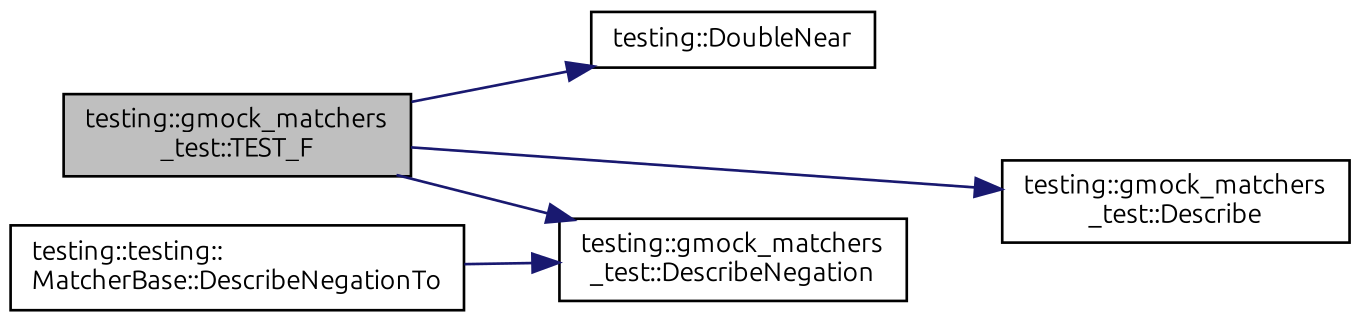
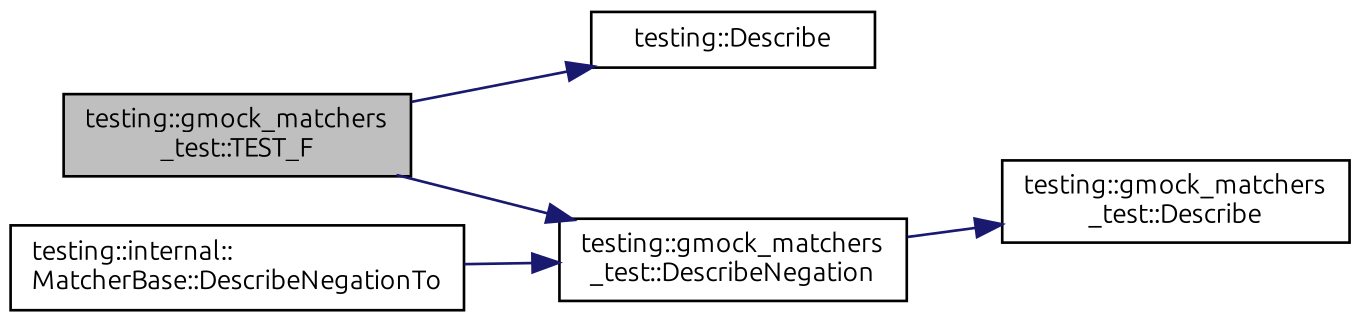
(733, 40) -> (733, 40)
(693, 167) -> (941, 232)
(237, 268) -> (237, 268)
